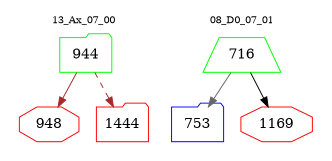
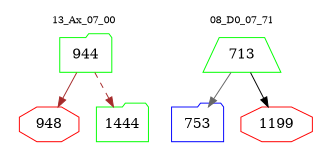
(242, 21) -> (242, 21)
(242, 55) -> (242, 55)
(122, 124) -> (122, 124)
(277, 124) -> (277, 124)
